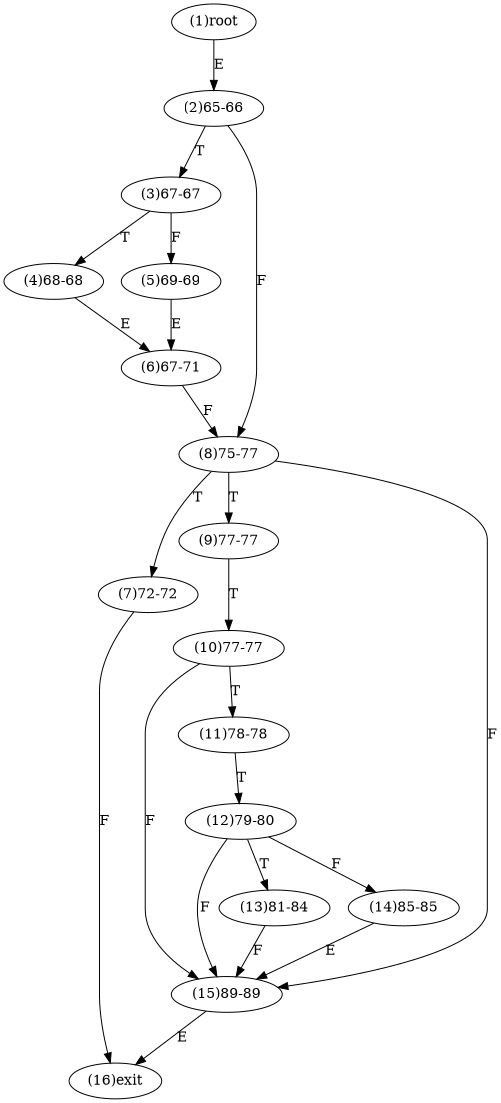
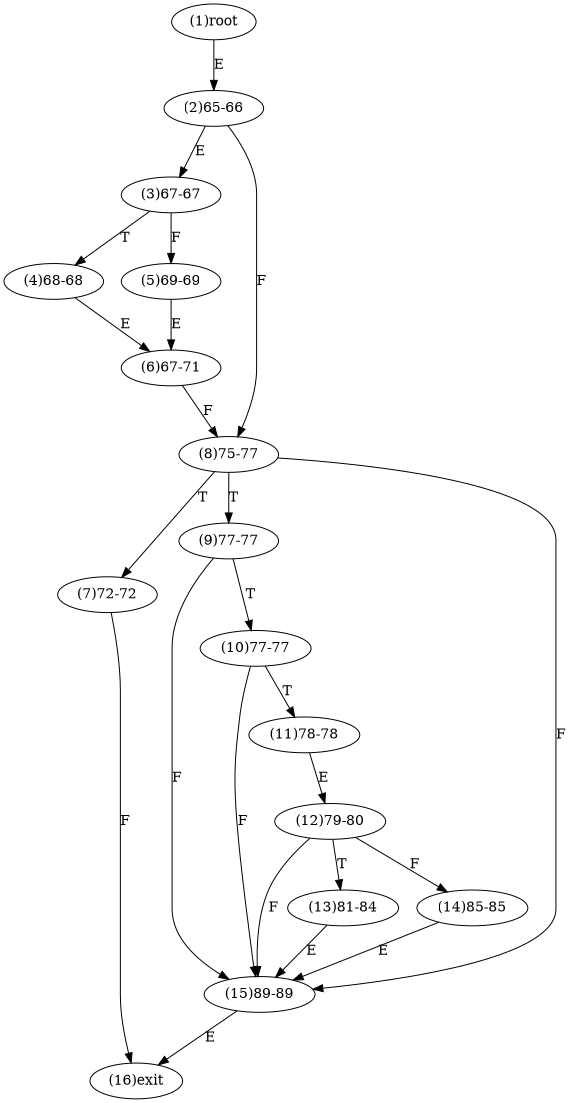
(200, 152) -> (200, 152)
none -> (172, 770)
(242, 778) -> (324, 778)
(258, 951) -> (312, 951)
